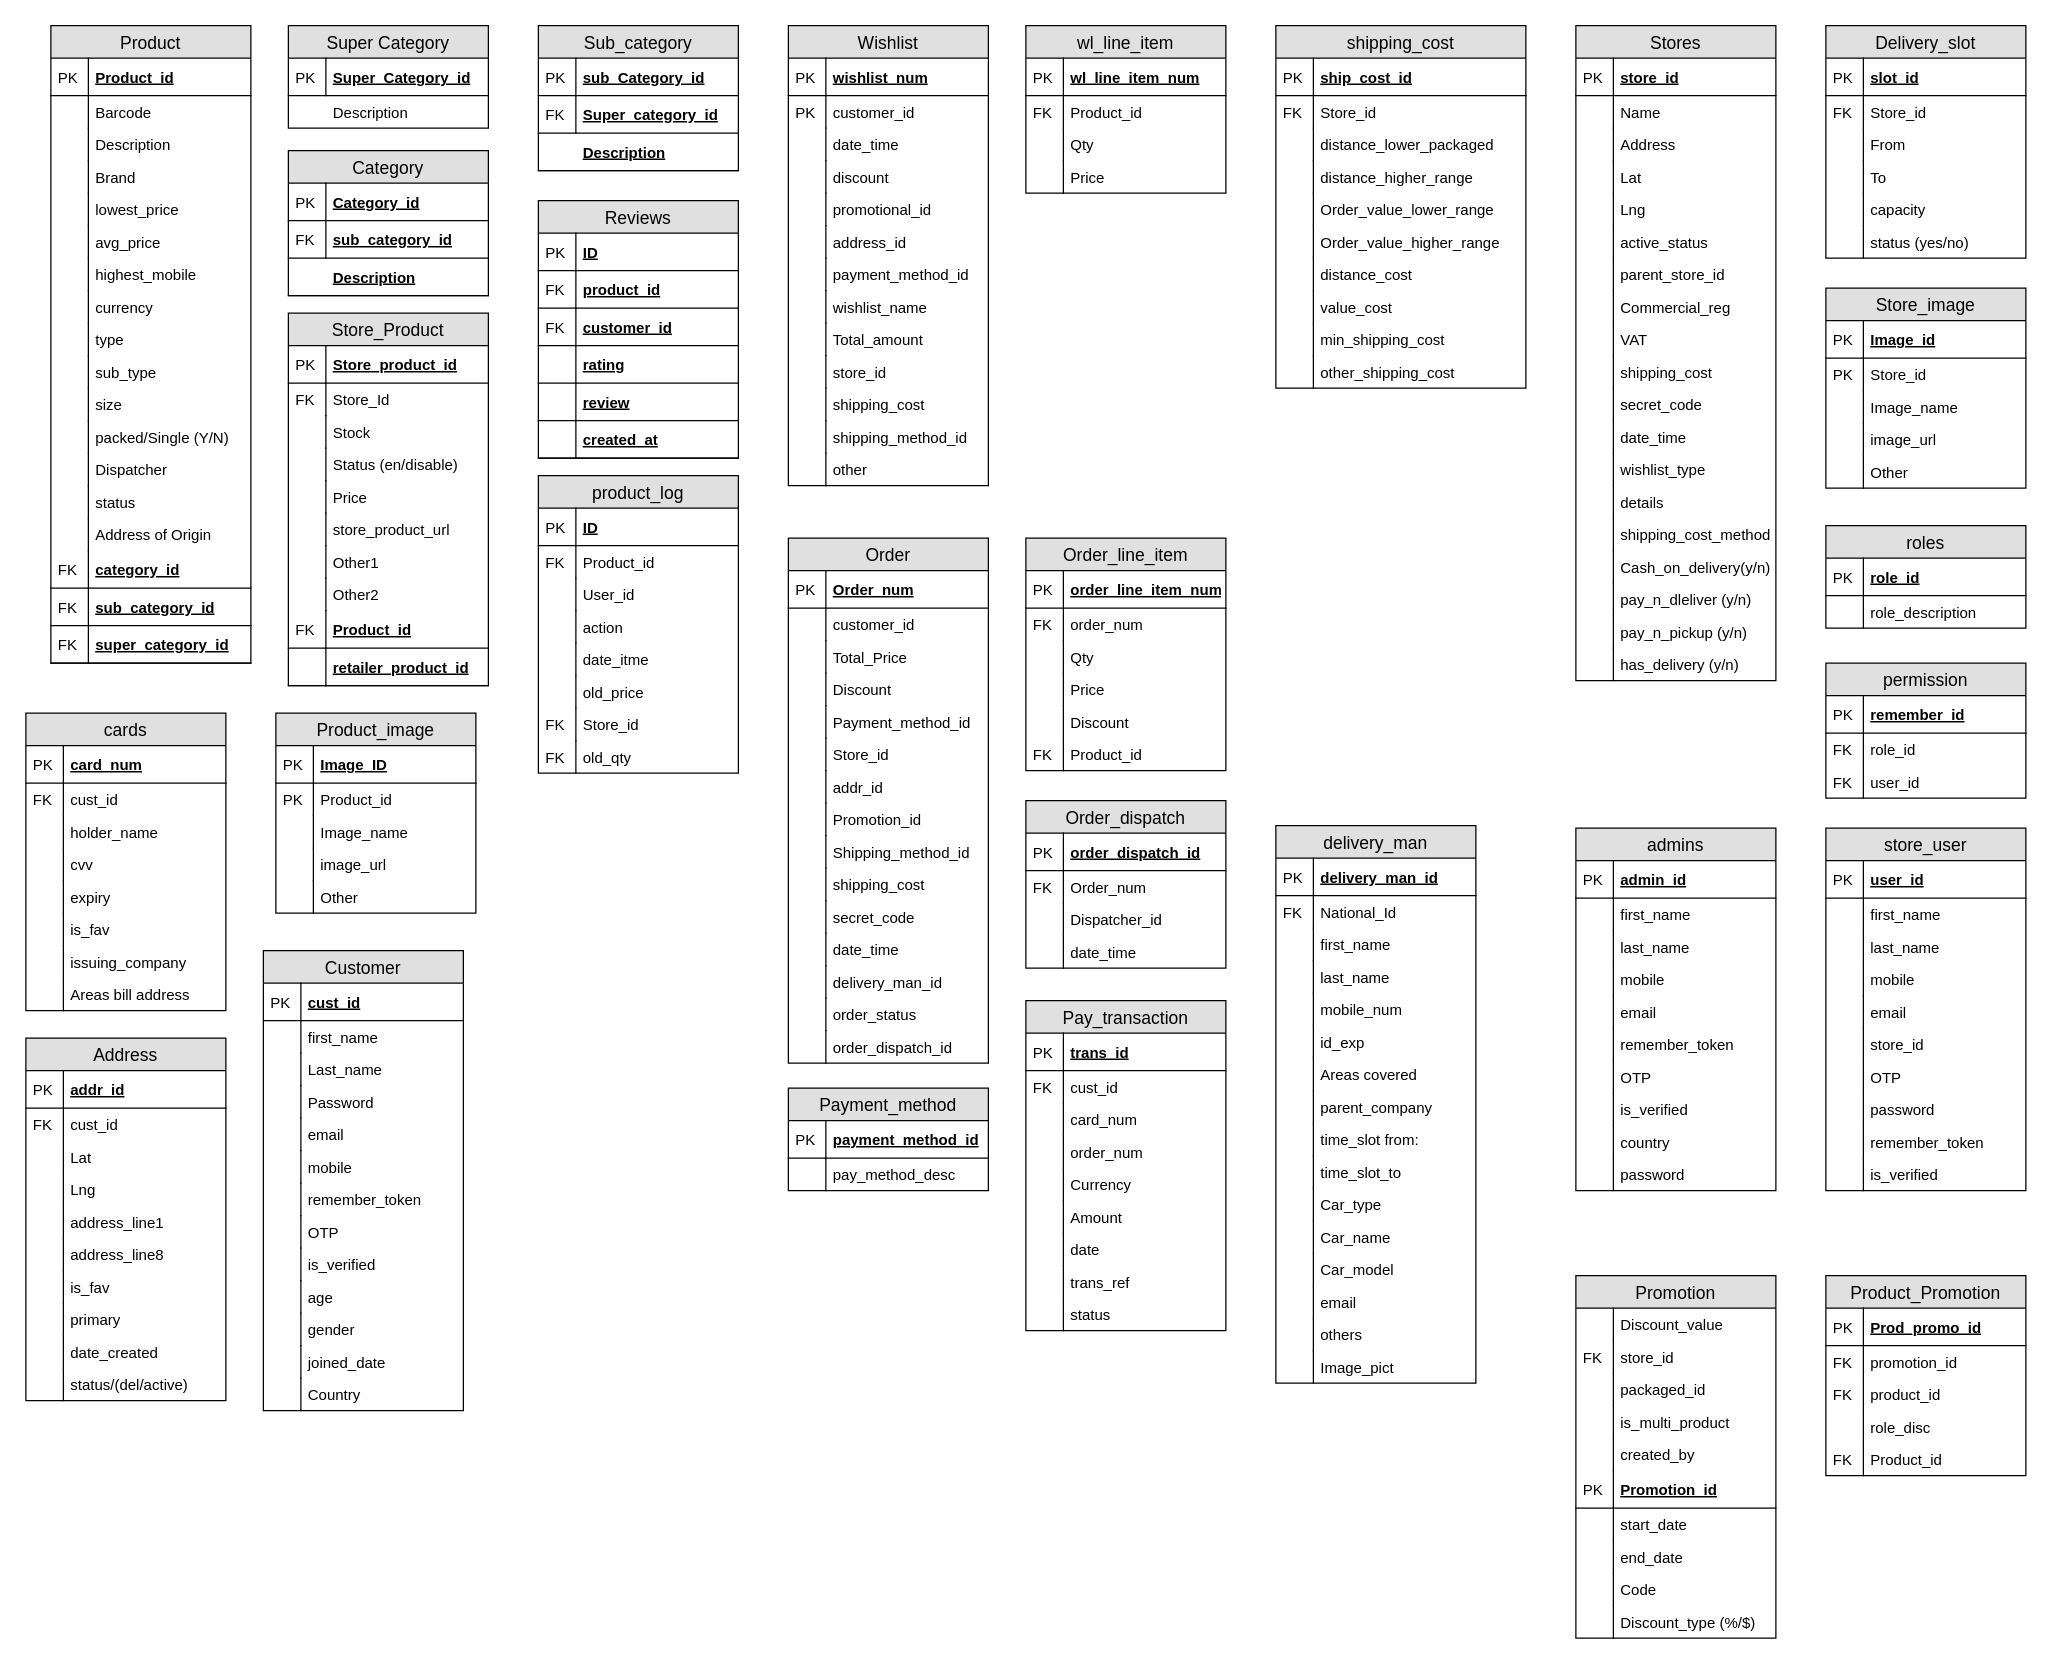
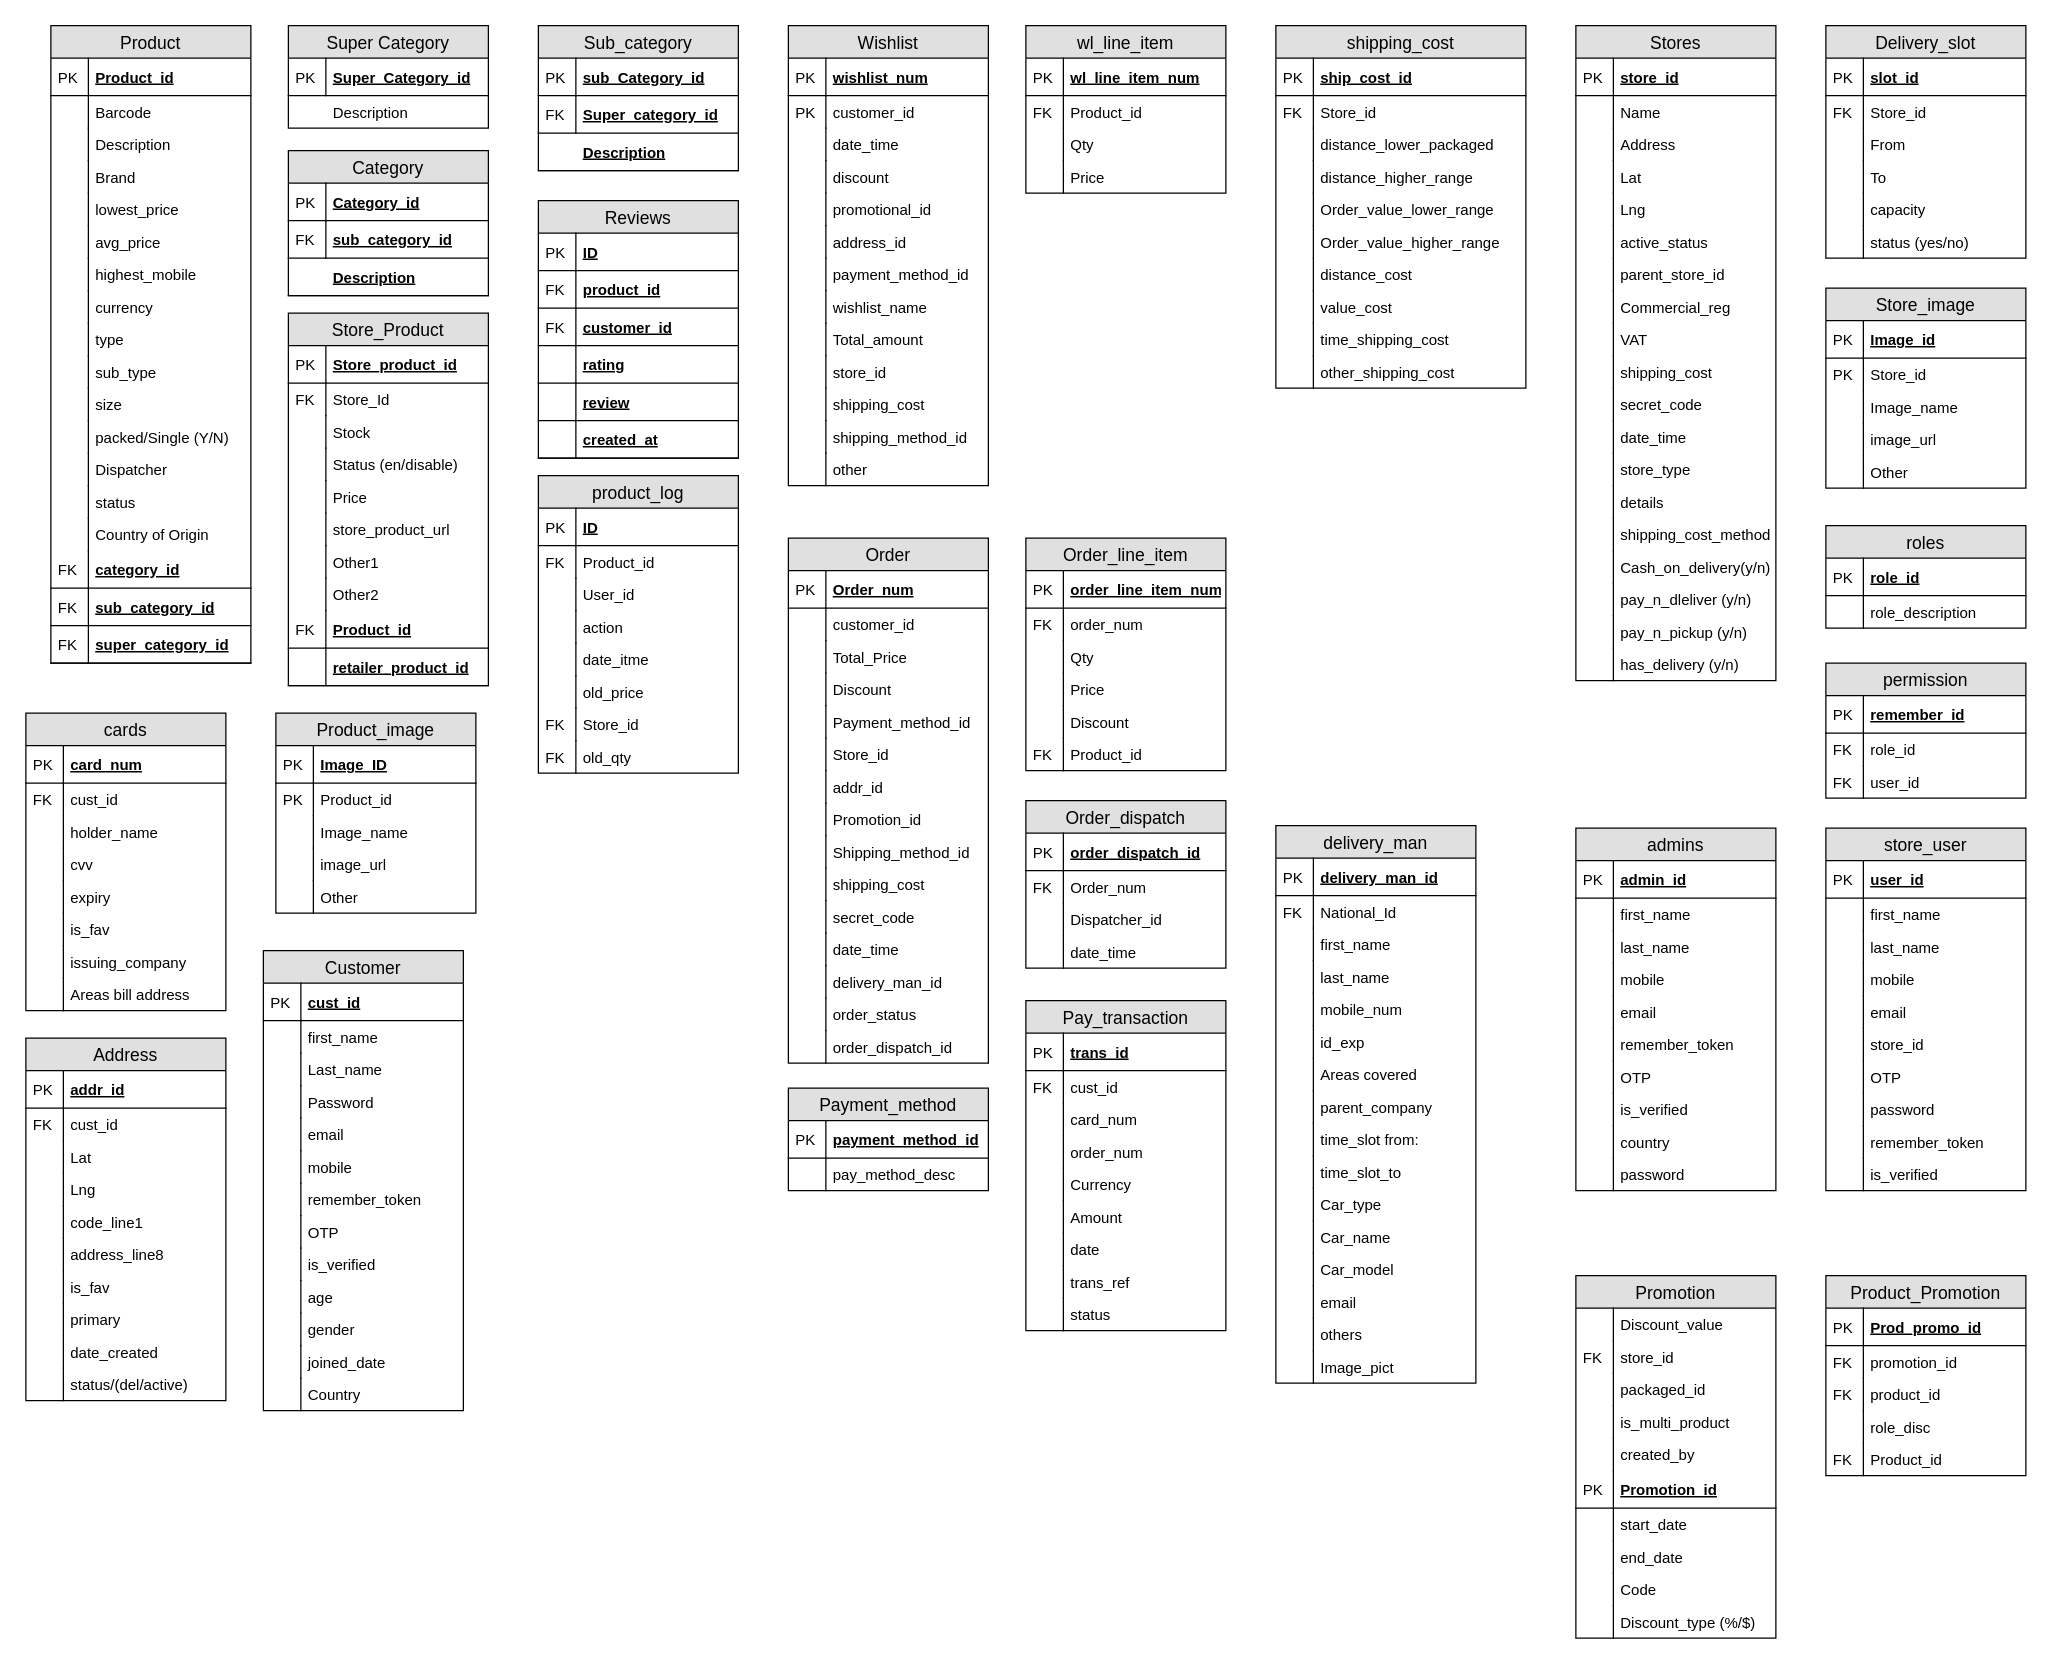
(1386, 340) -> (1390, 340)
(1669, 470) -> (1662, 470)
(159, 535) -> (159, 535)
(121, 1223) -> (108, 1223)
